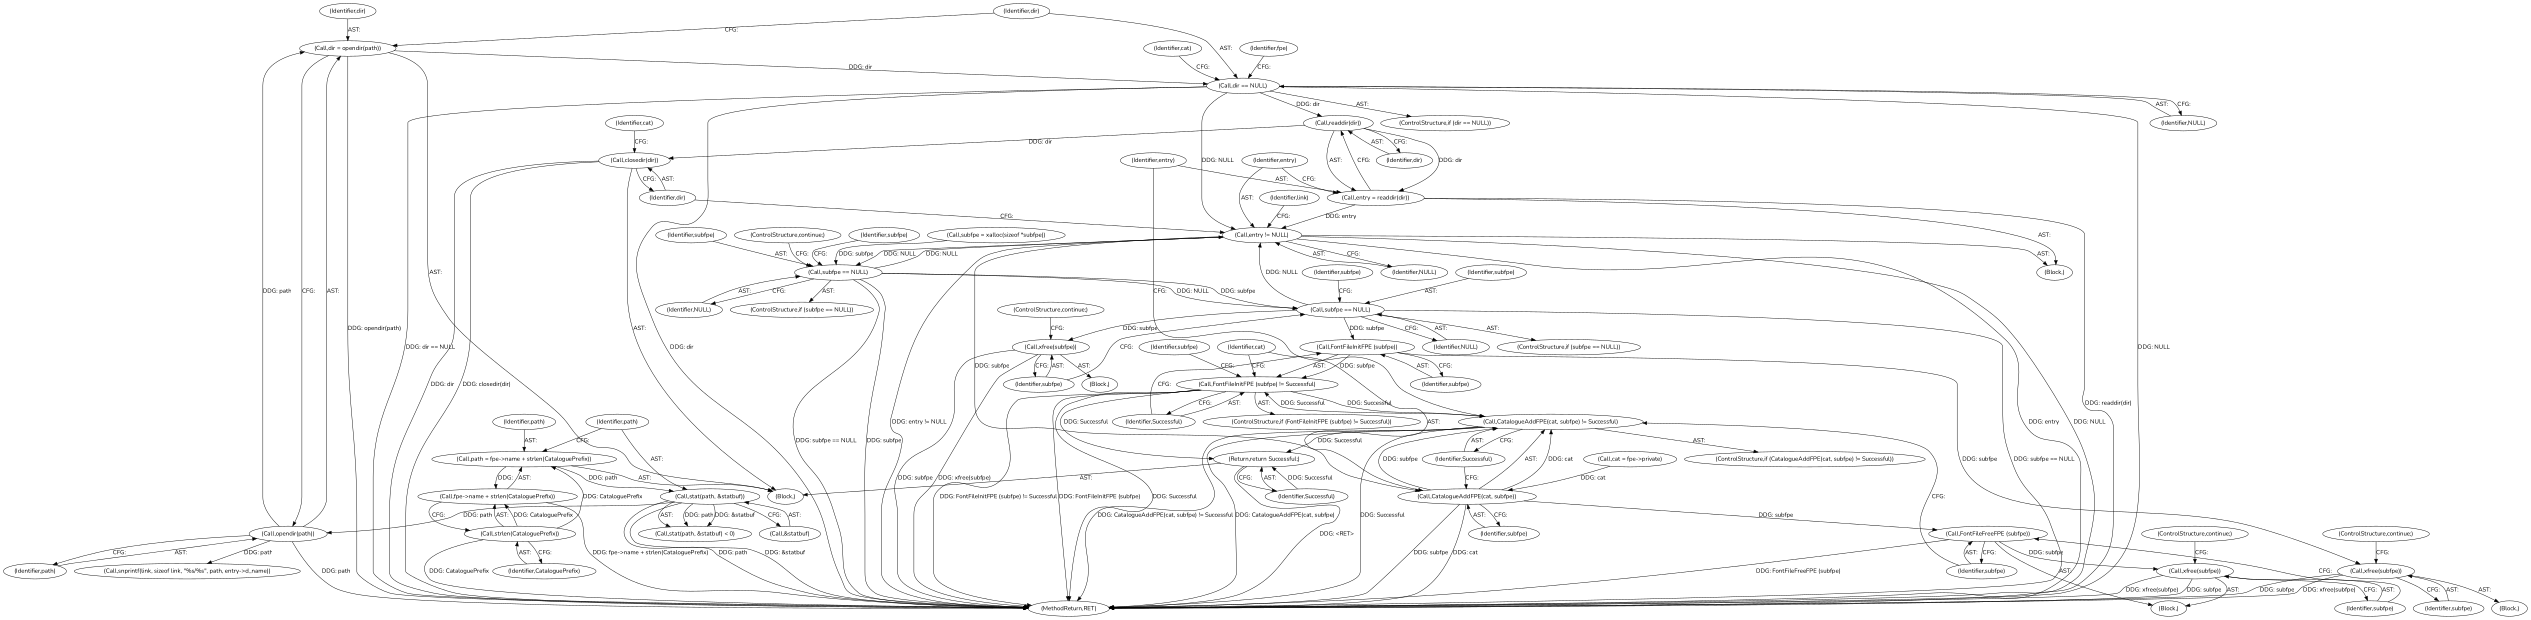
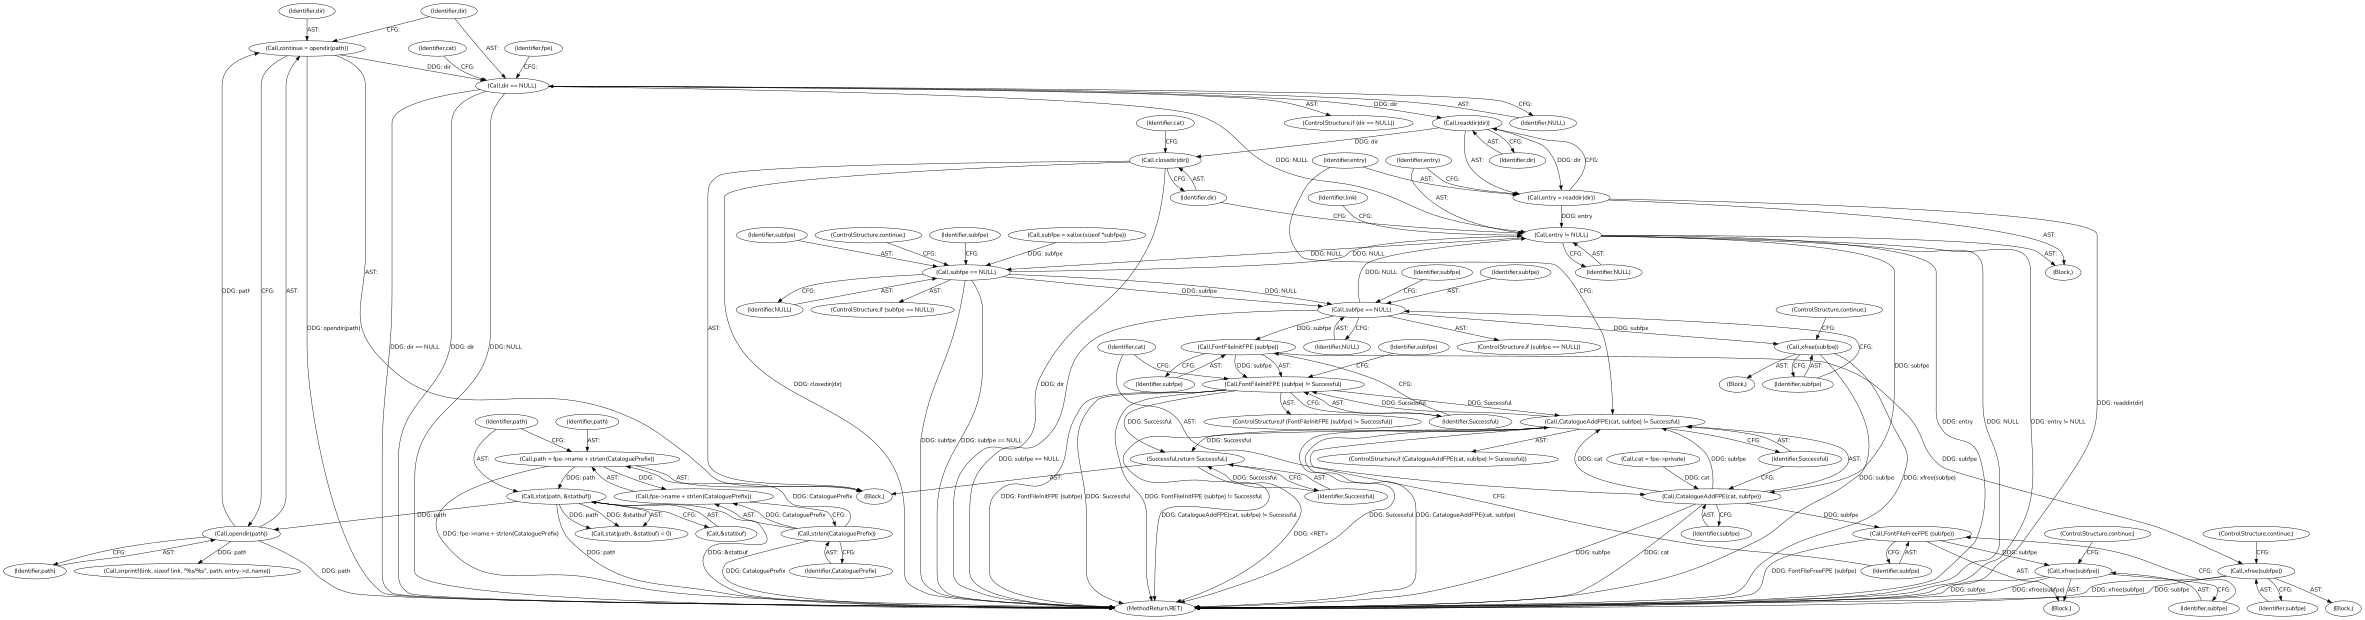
(348, 48) -> (307, 48)
(1264, 459) -> (1187, 459)
(765, 592) -> (695, 594)
